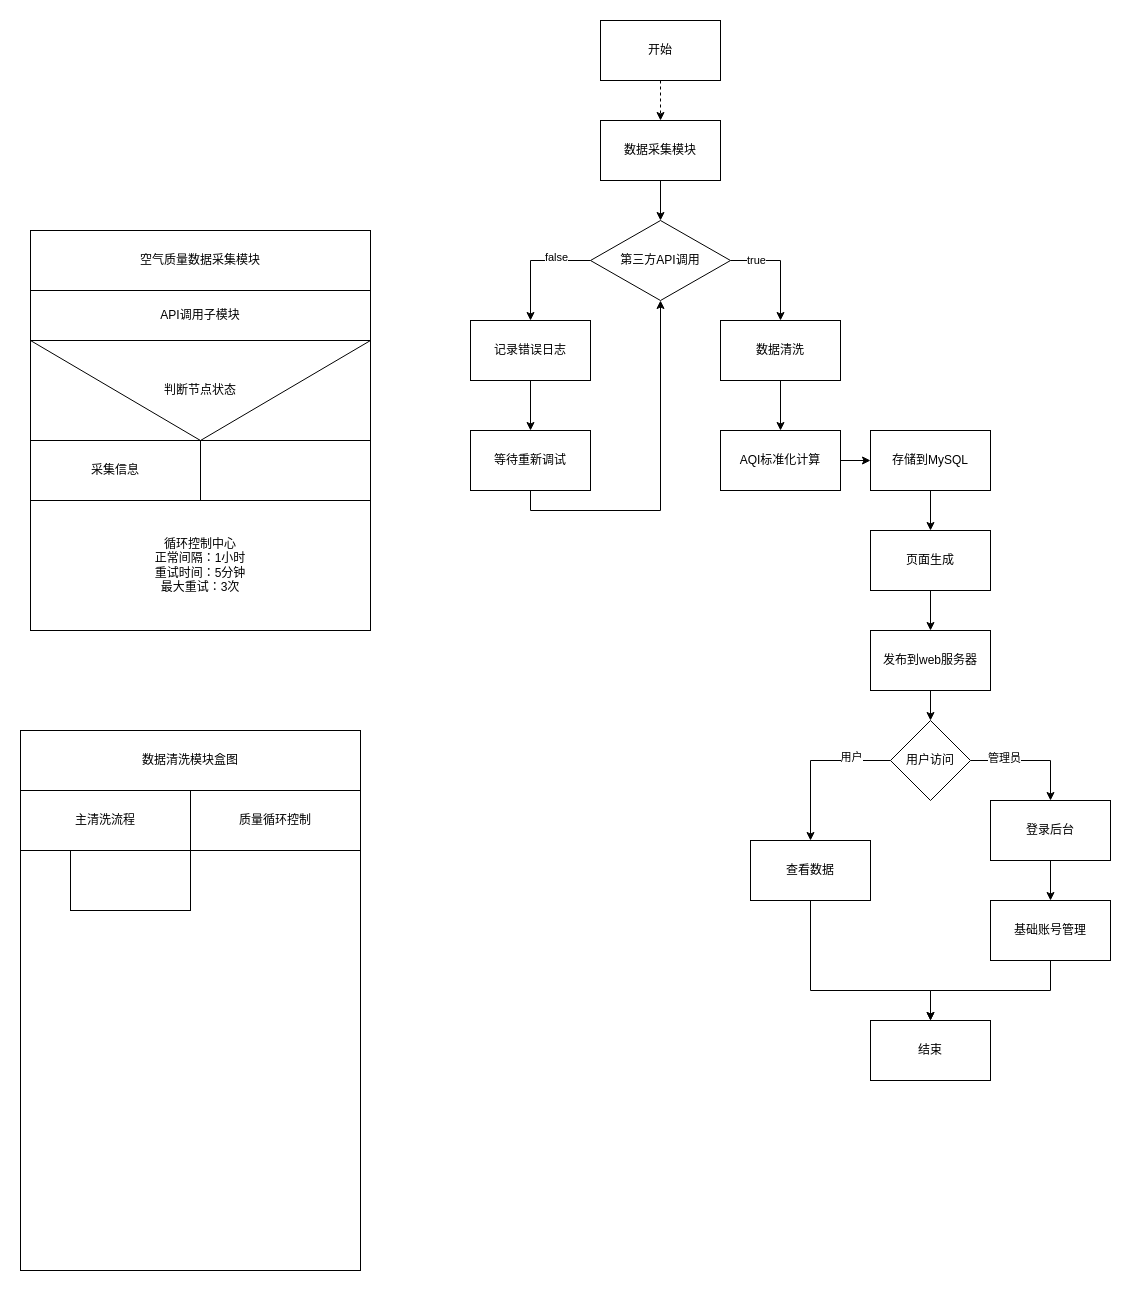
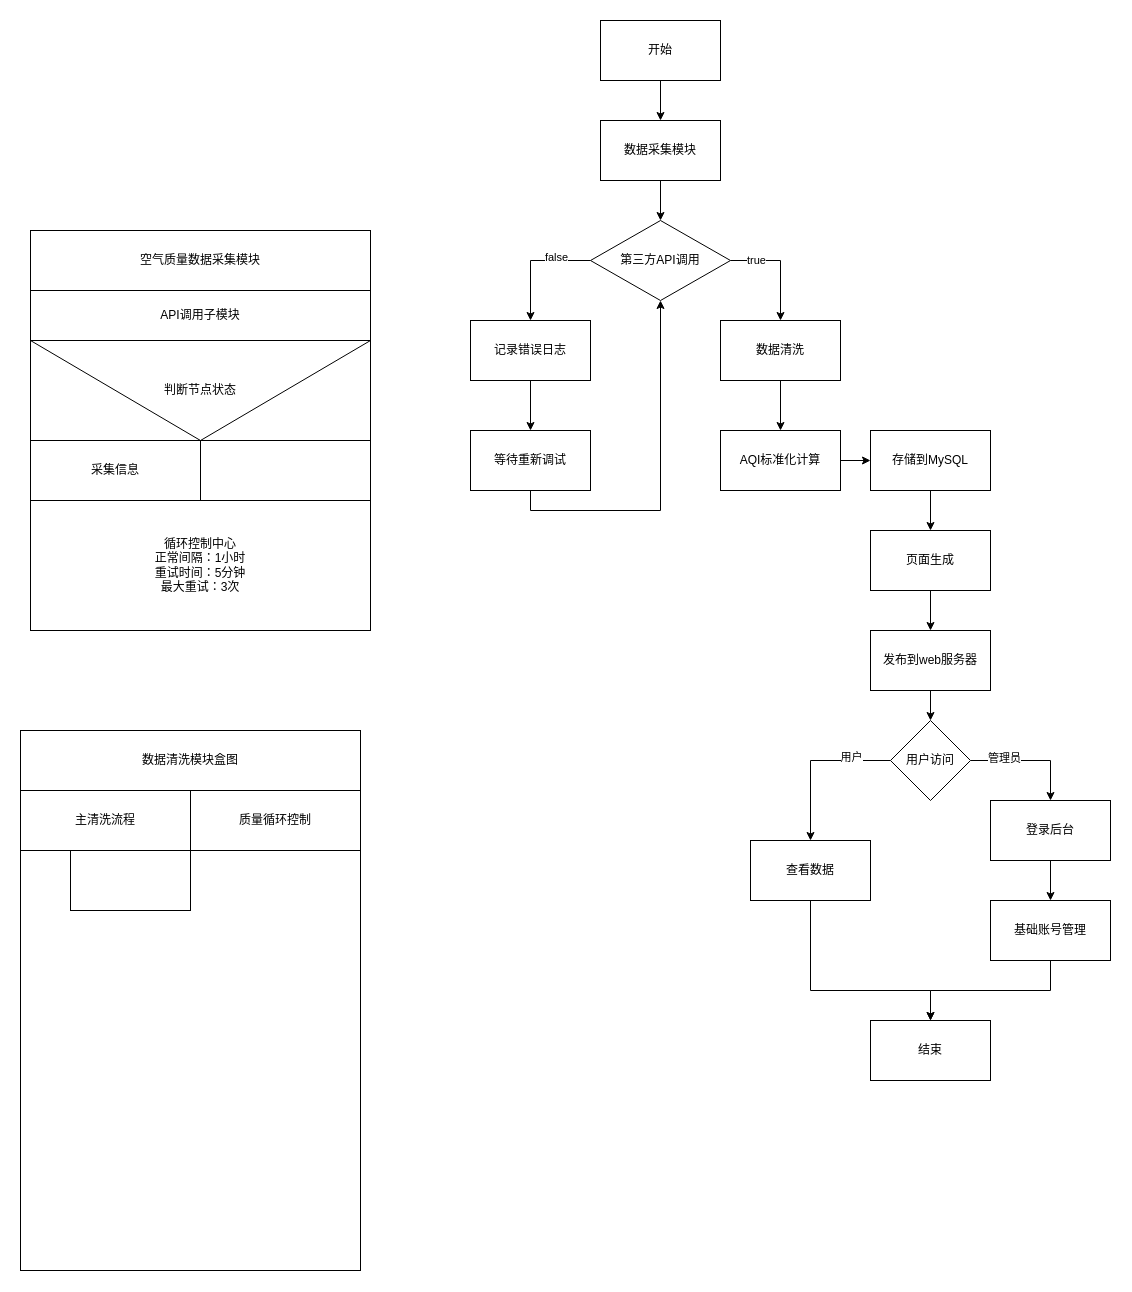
(661, 97) -> (661, 97)
